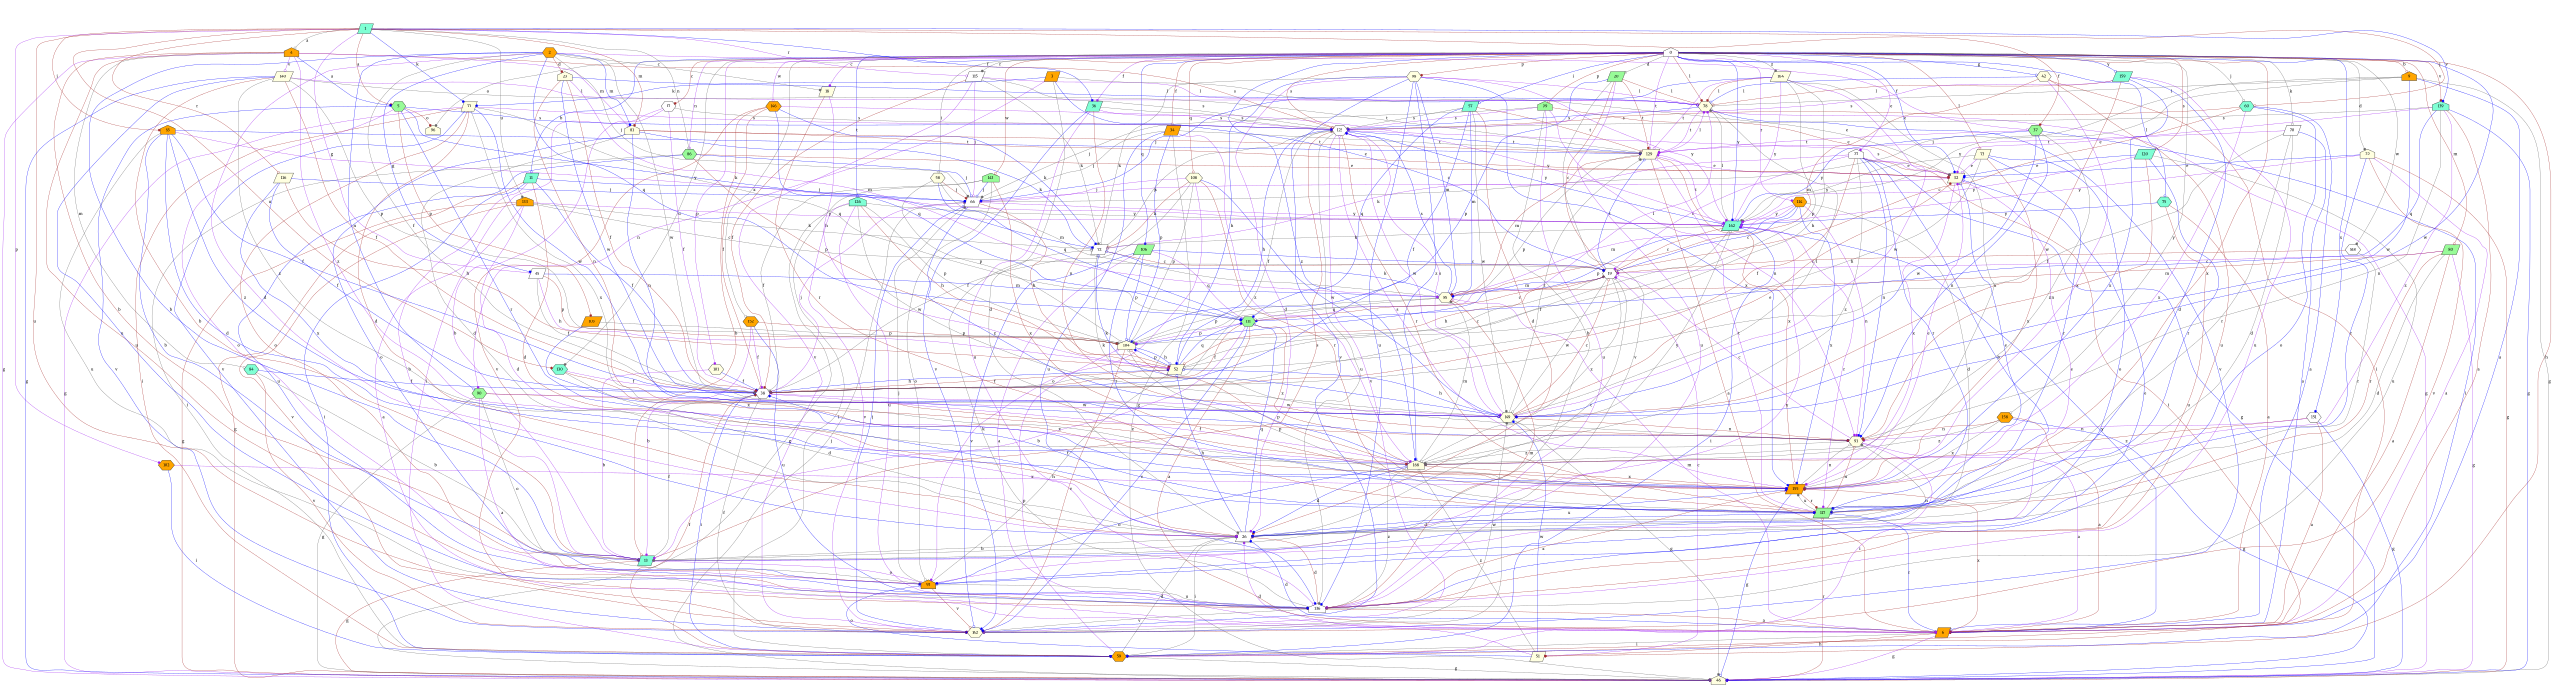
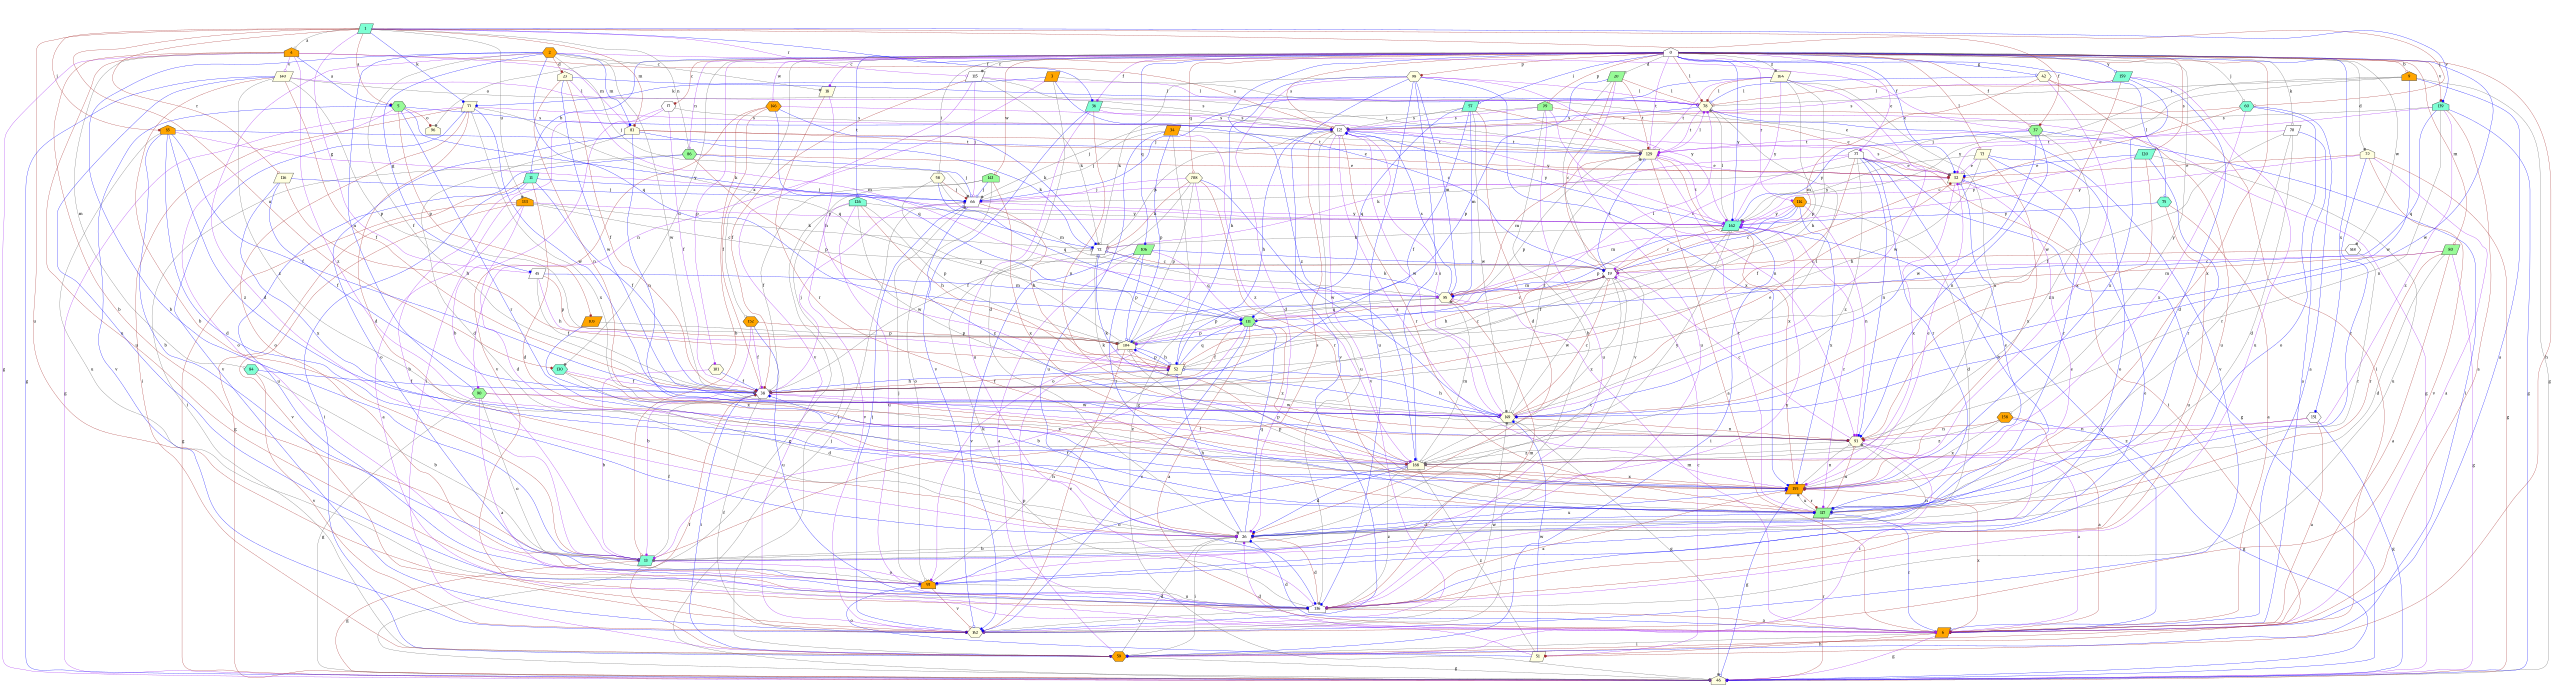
(1393, 55) -> (1936, 65)
(2172, 165) -> (2172, 165)
(1194, 178) -> (1194, 178)
(1218, 338) -> none
(166, 465) -> none
